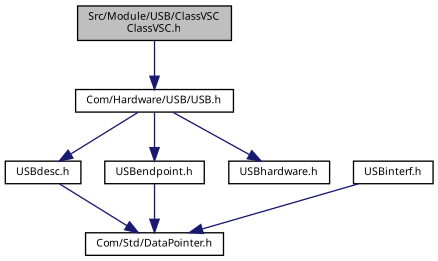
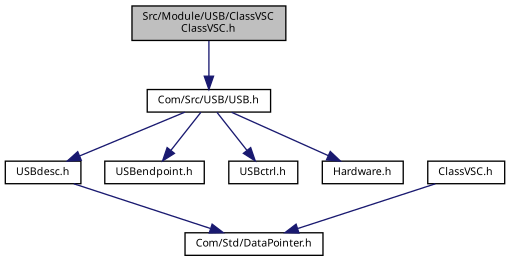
(155, 101) -> (209, 101)
none -> (263, 172)
(279, 172) -> (363, 172)
(393, 172) -> (466, 172)
(155, 201) -> none
